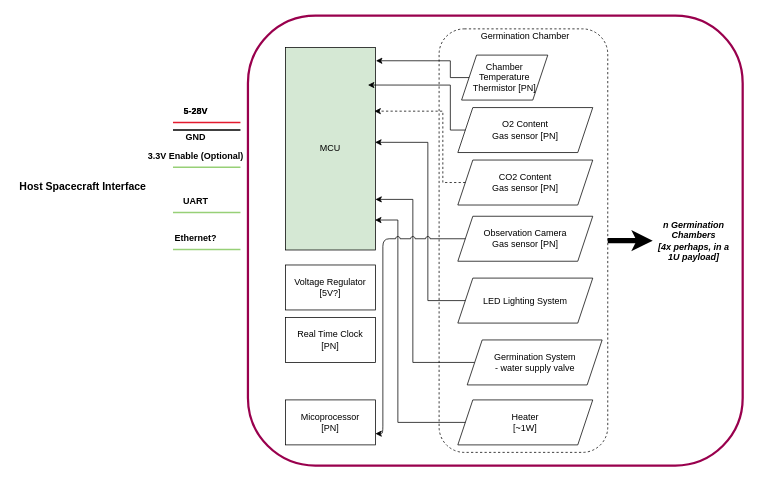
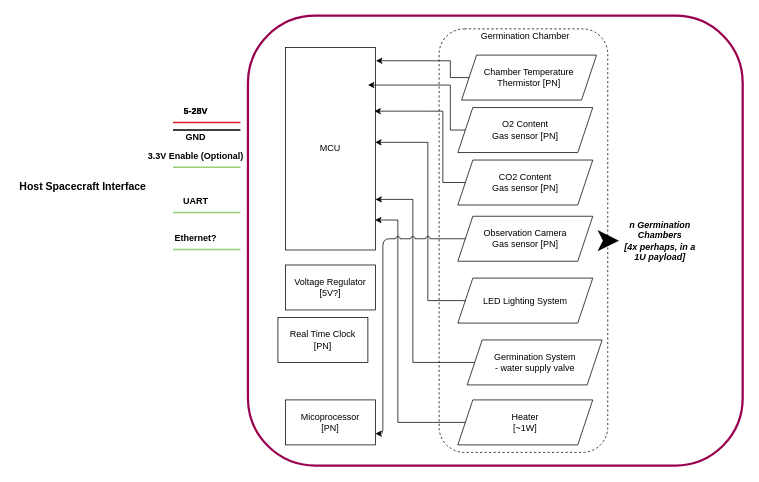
(505, 78) -> (529, 78)
(443, 126) -> (443, 126)
(330, 149) -> (330, 149)
(694, 241) -> (660, 241)
(330, 340) -> (323, 340)
